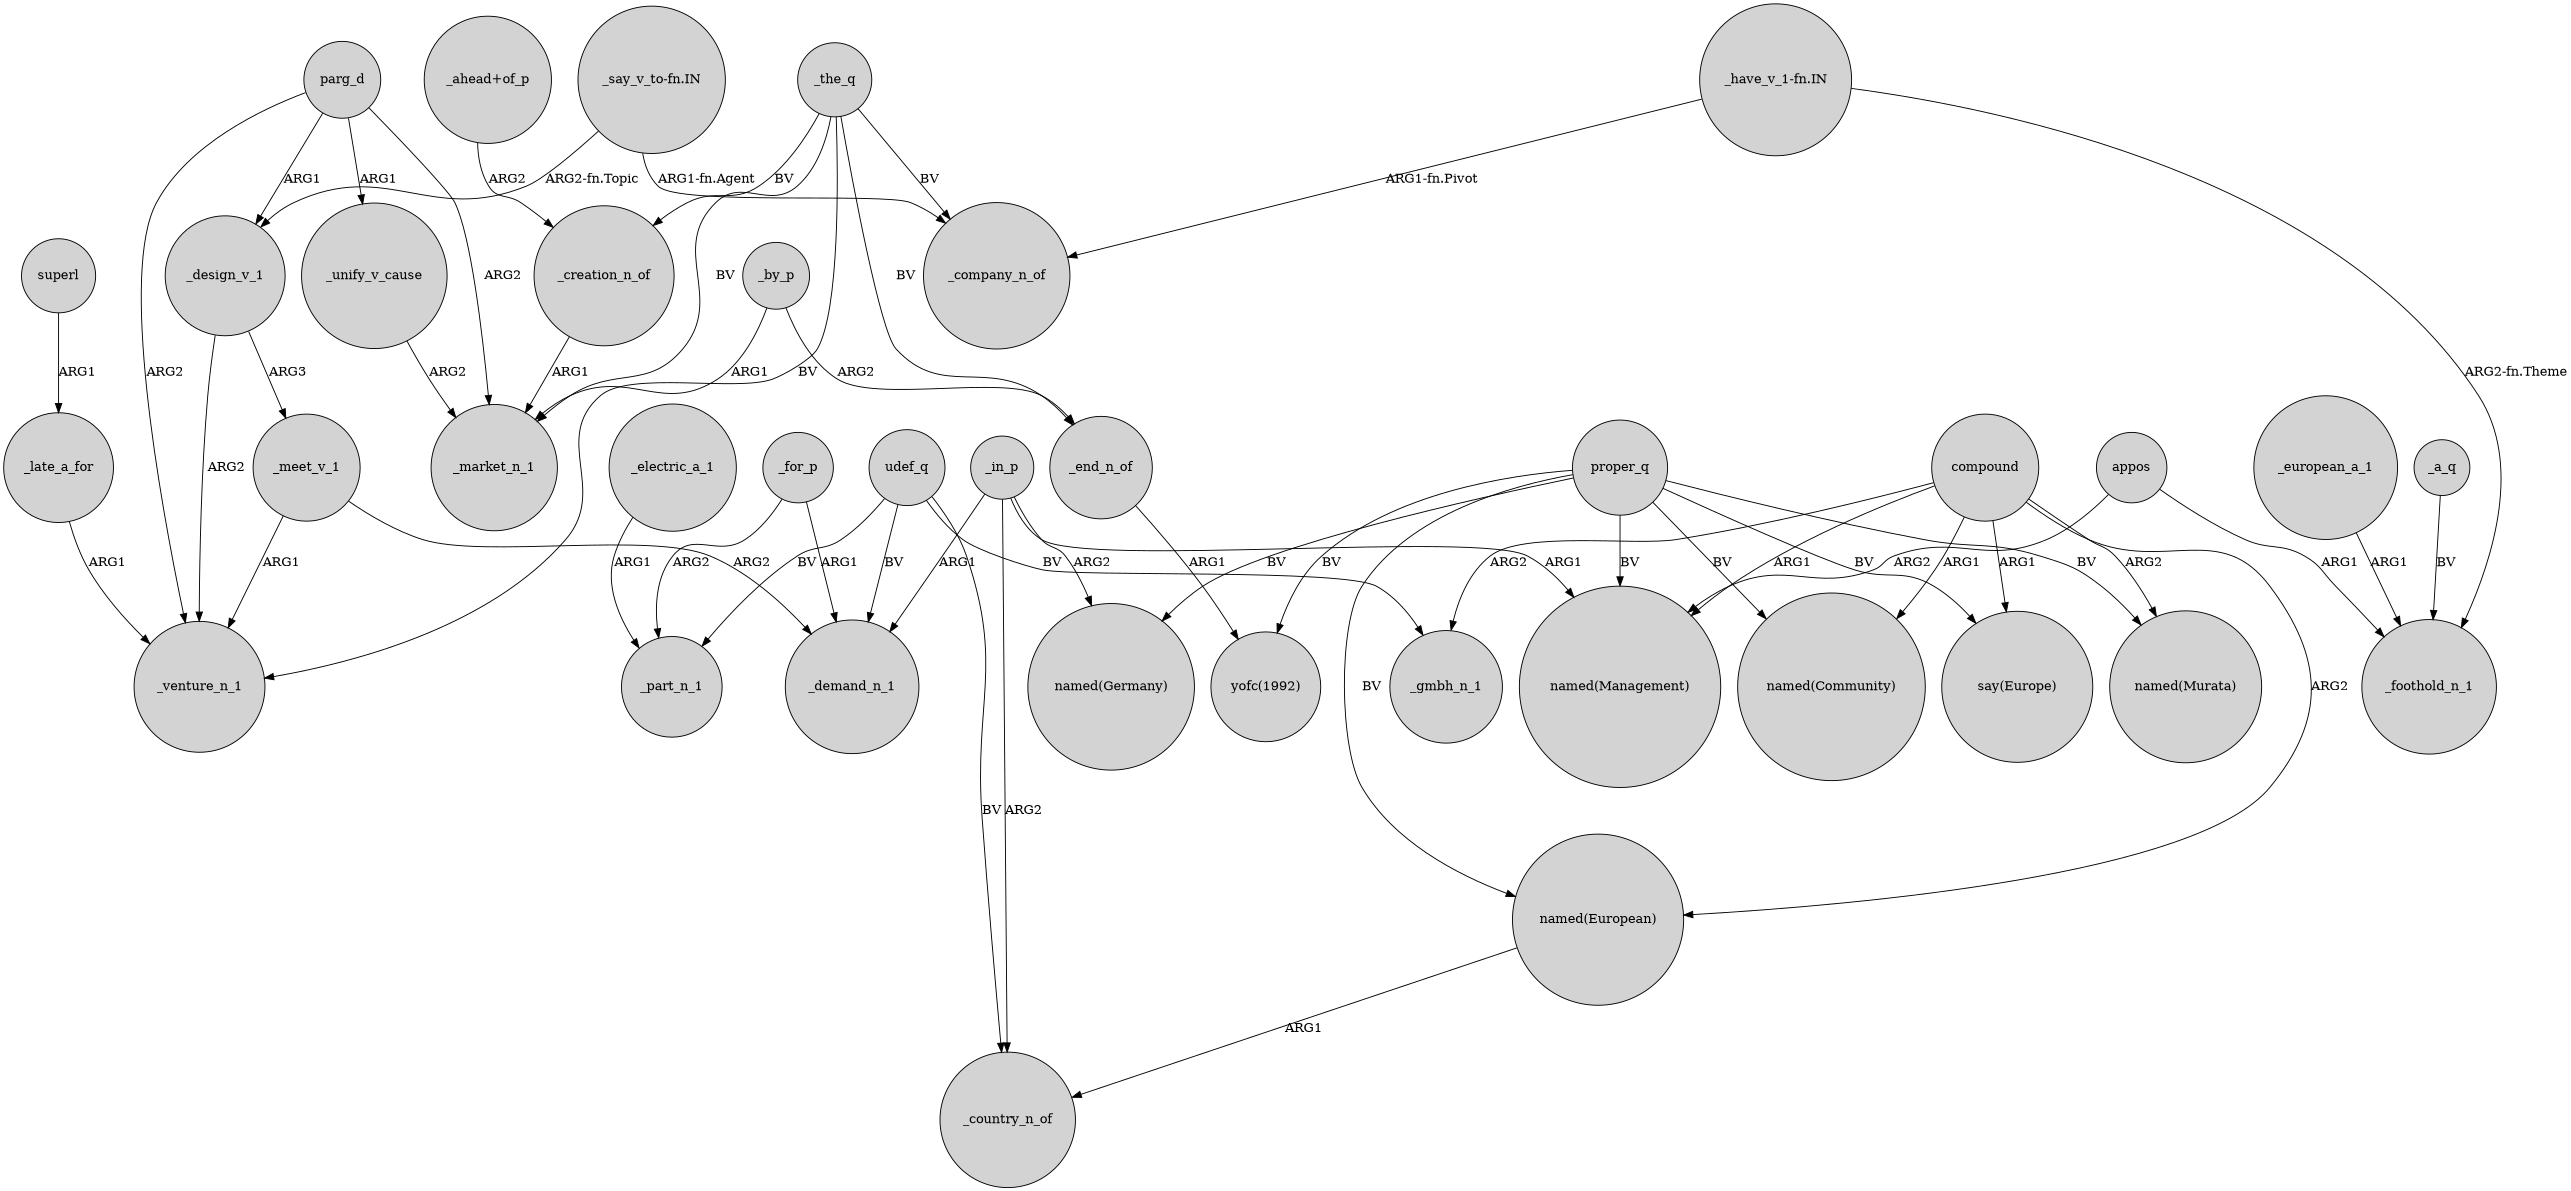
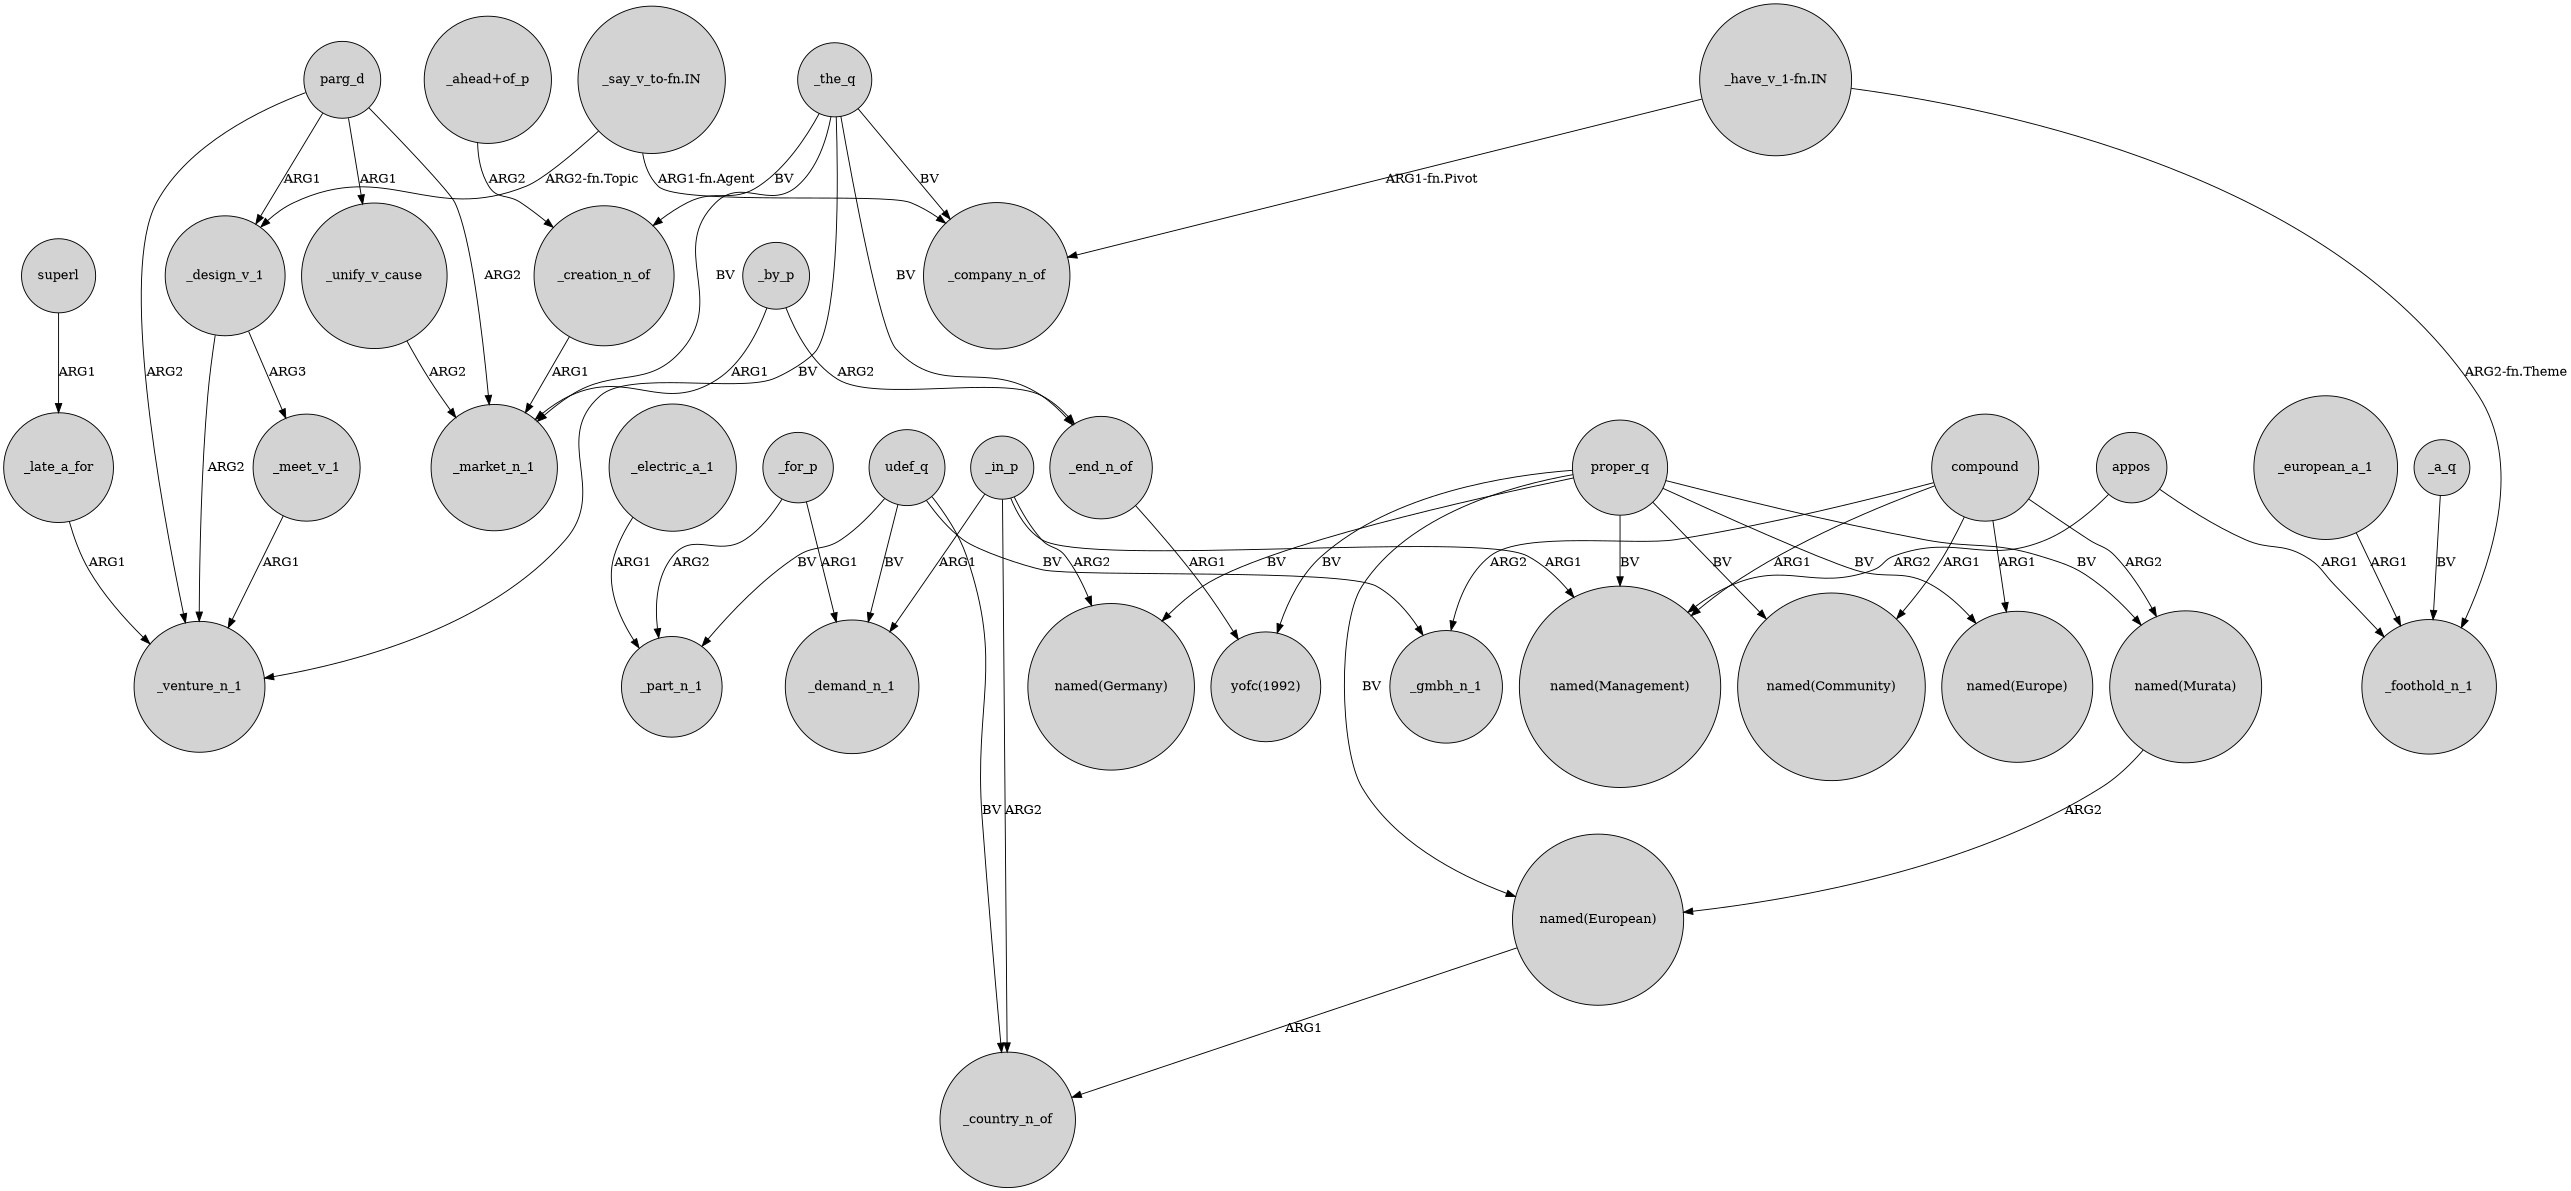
(585, 545) -> none
(2017, 687) -> (2017, 687)
(2226, 820) -> (1931, 863)
